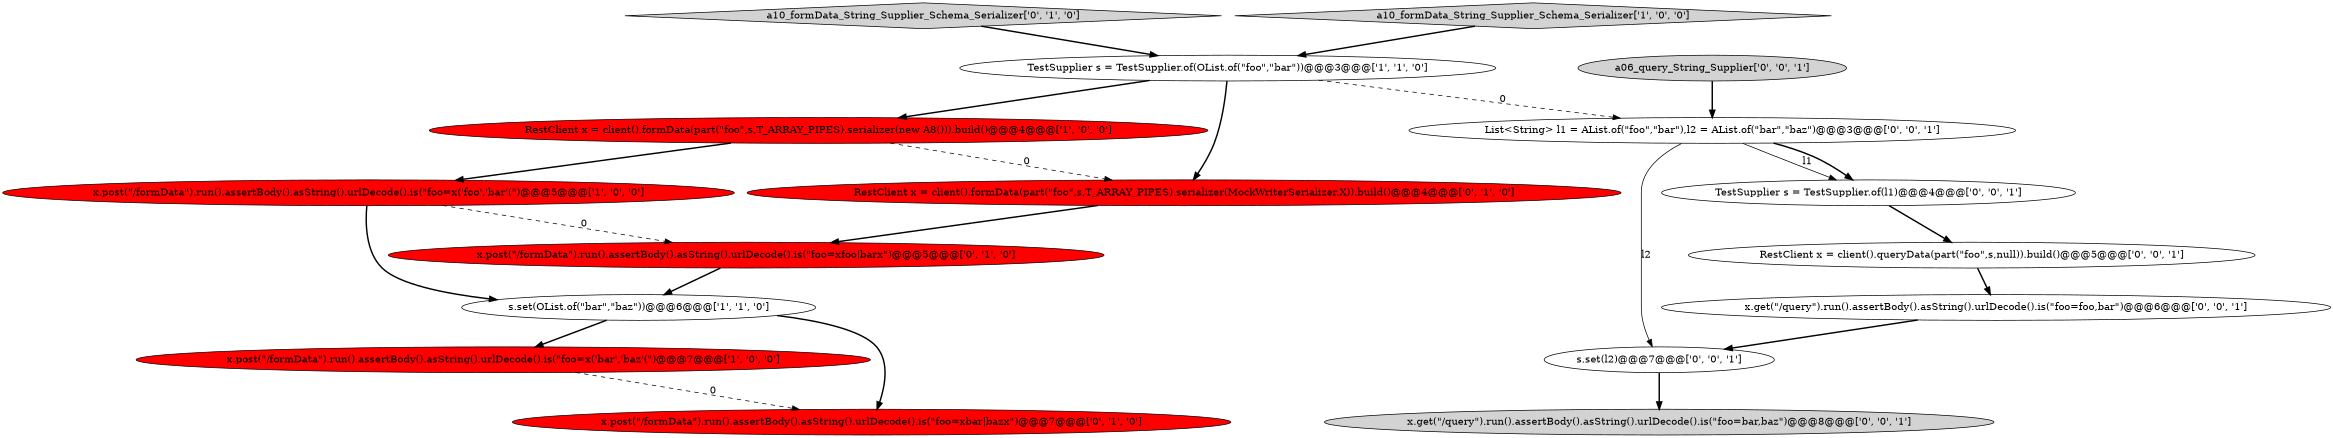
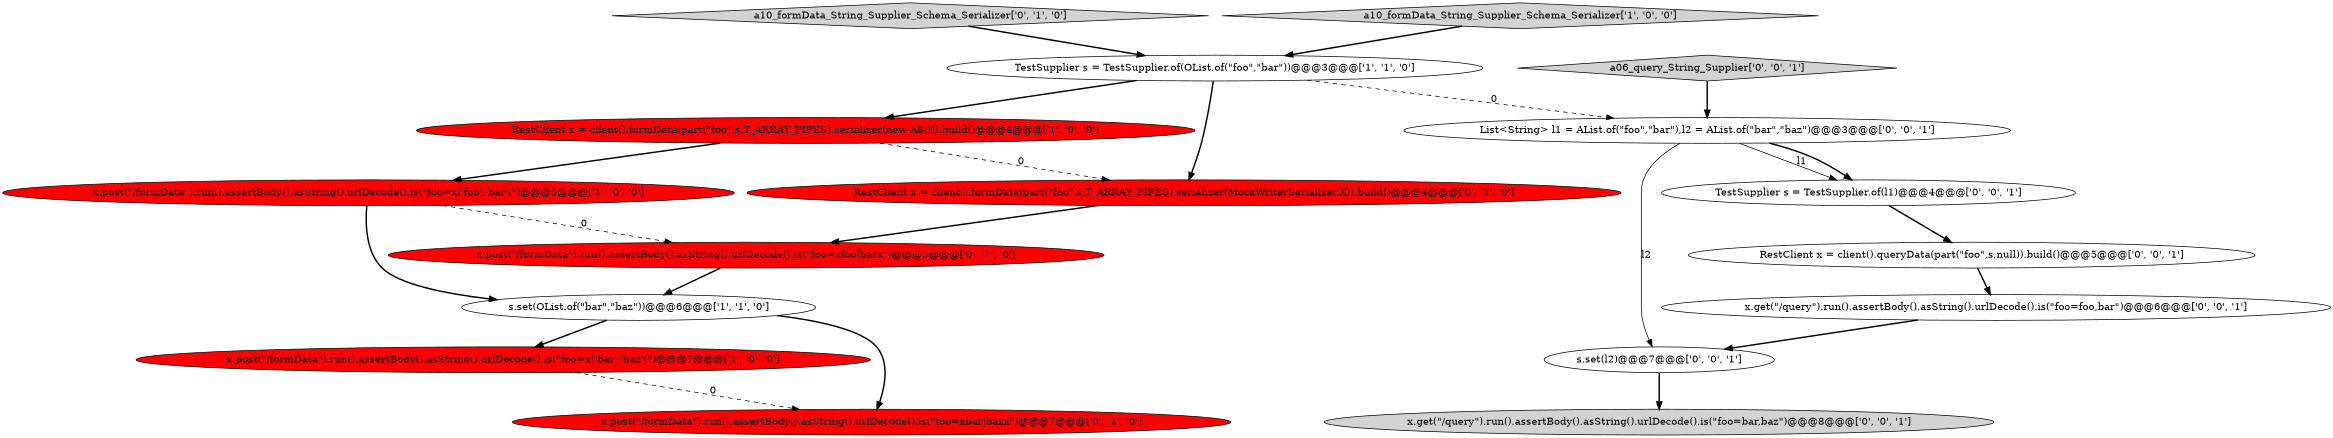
(1712, 68) -> (1707, 68)
